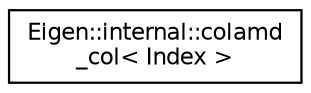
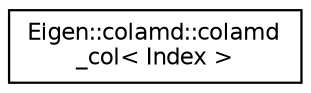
(155, 46) -> (155, 46)
